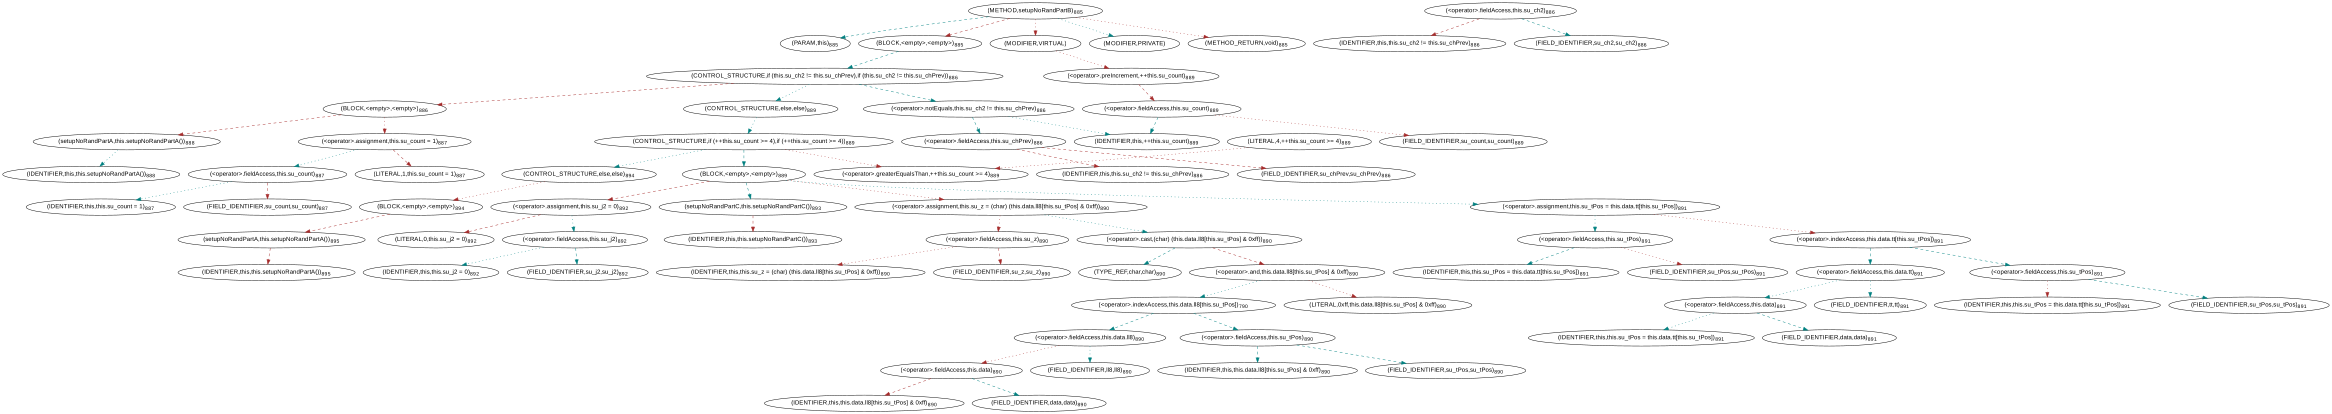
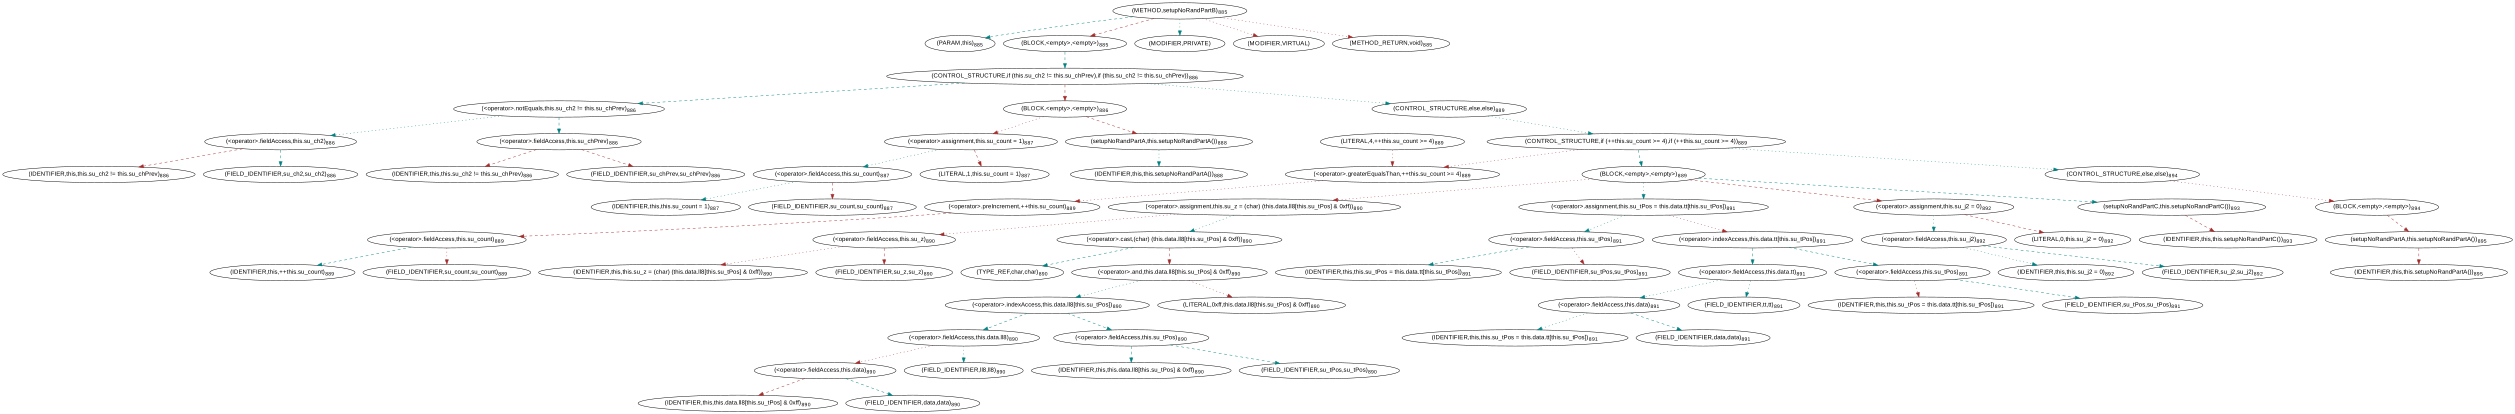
(1080, 59) -> (1201, 191)
(1057, 125) -> (419, 125)
(1244, 305) -> (1117, 305)
